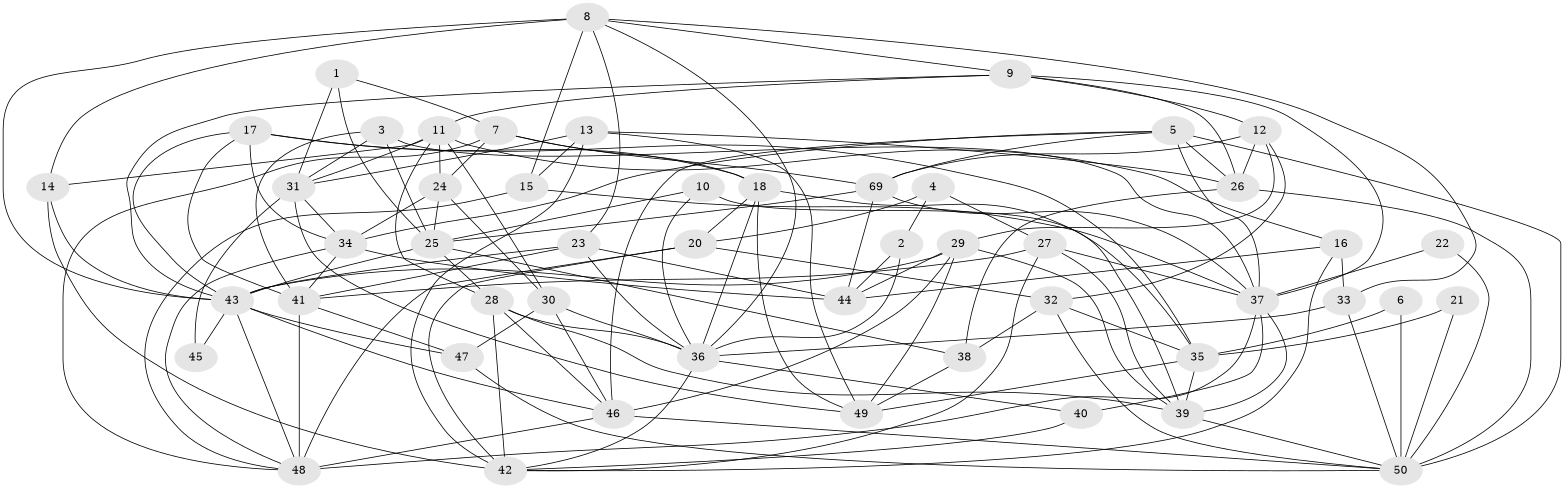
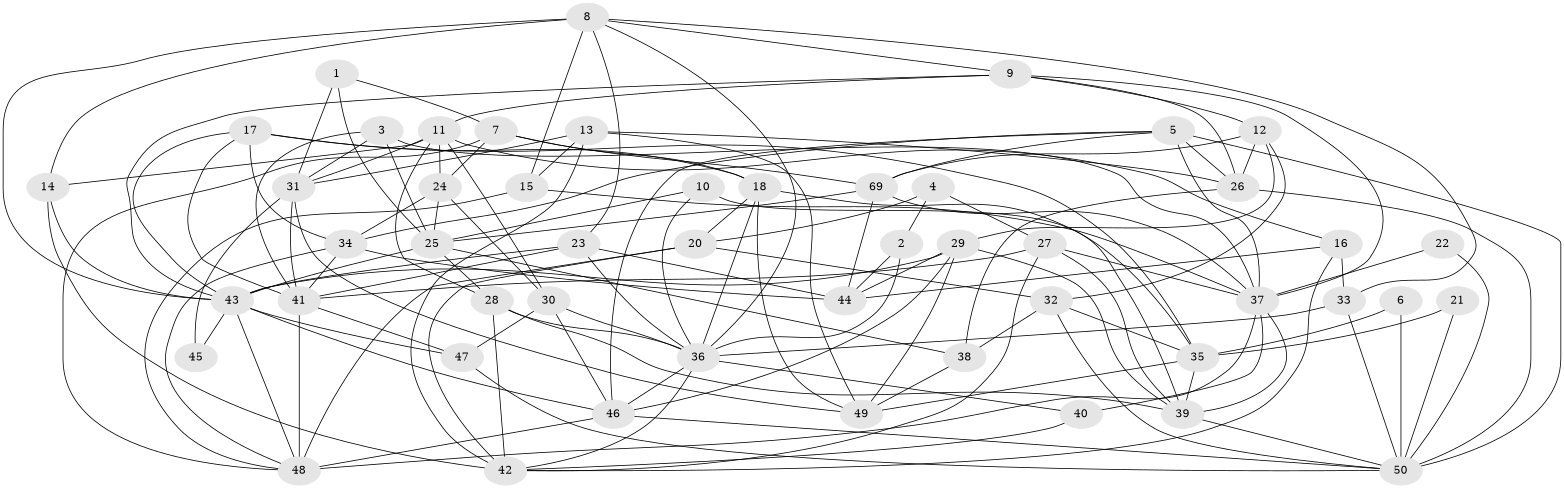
(323, 220) -> (291, 244)
(560, 364) -> (652, 389)
